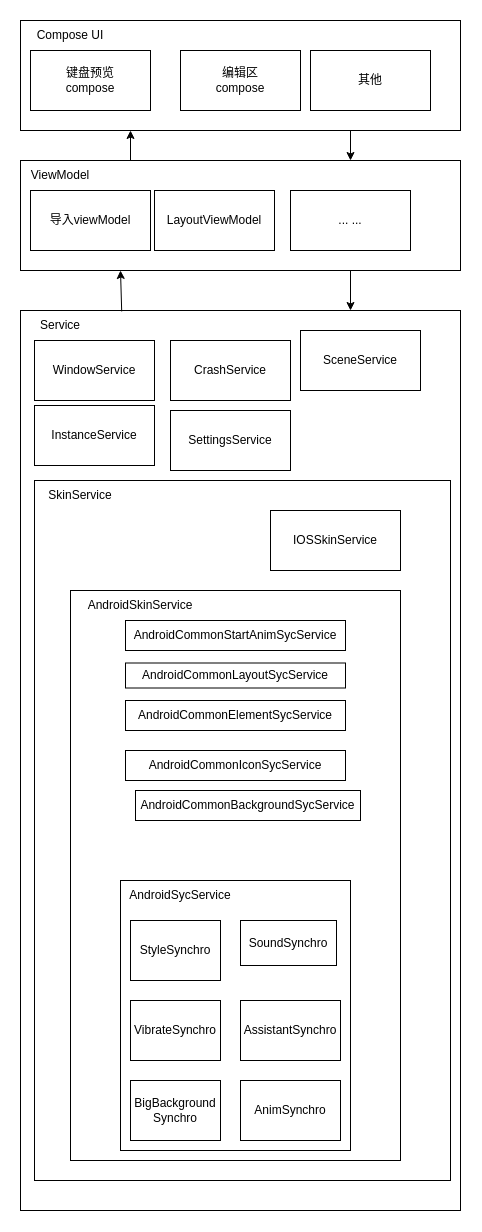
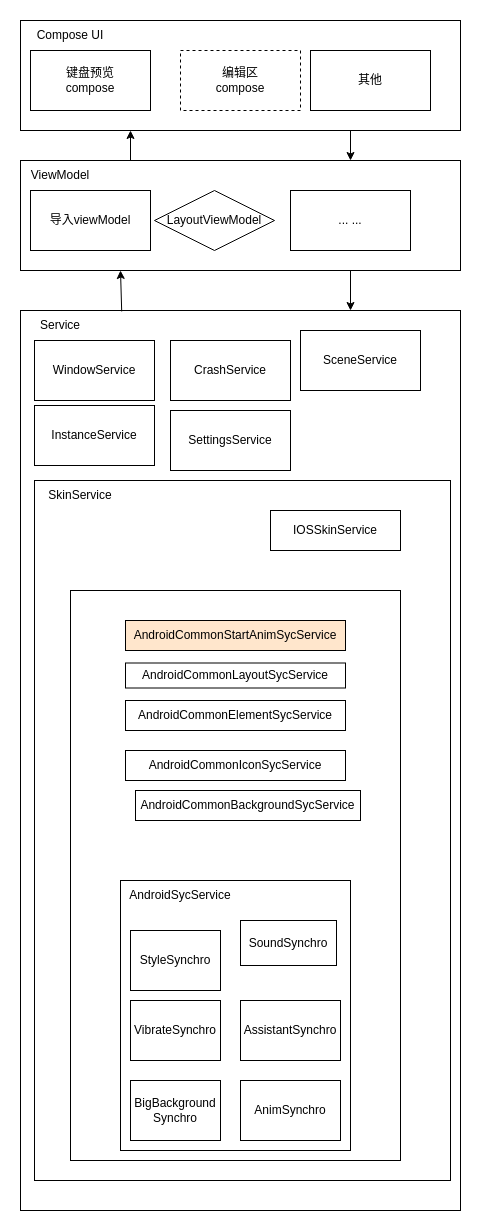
(241, 81) -> (241, 81)
(215, 221) -> (215, 221)
(336, 541) -> (336, 531)
(141, 606) -> none
(236, 636) -> (236, 636)
(176, 951) -> (176, 961)
